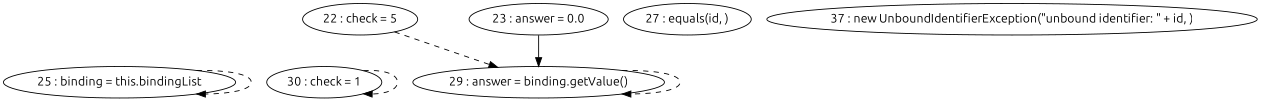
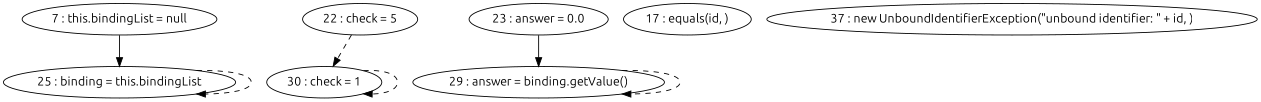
none -> (120, 19)
(687, 19) -> (687, 19)
(442, 48) -> (345, 47)
